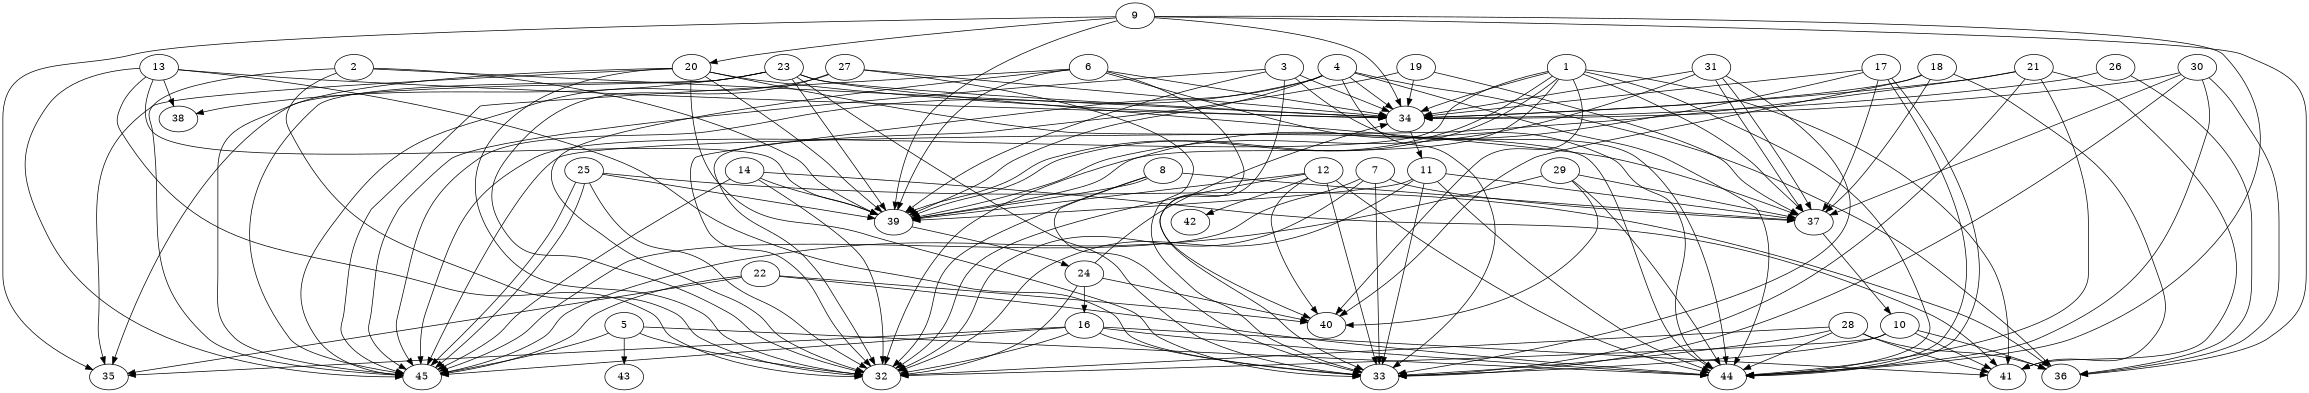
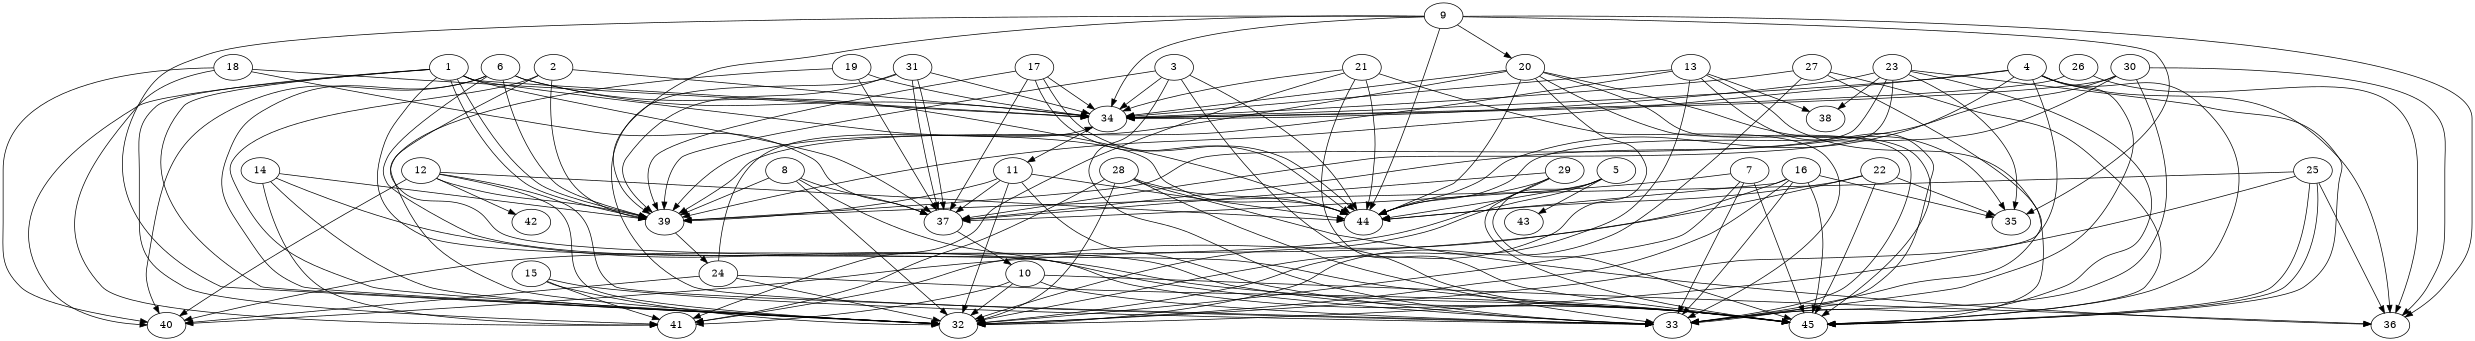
none -> (301, 40)
none -> (531, 274)
(1084, 296) -> (1104, 290)
